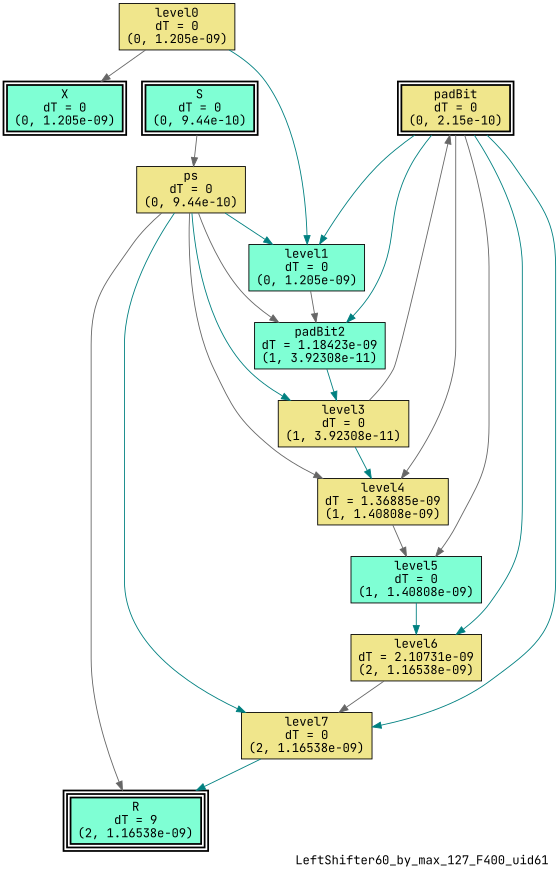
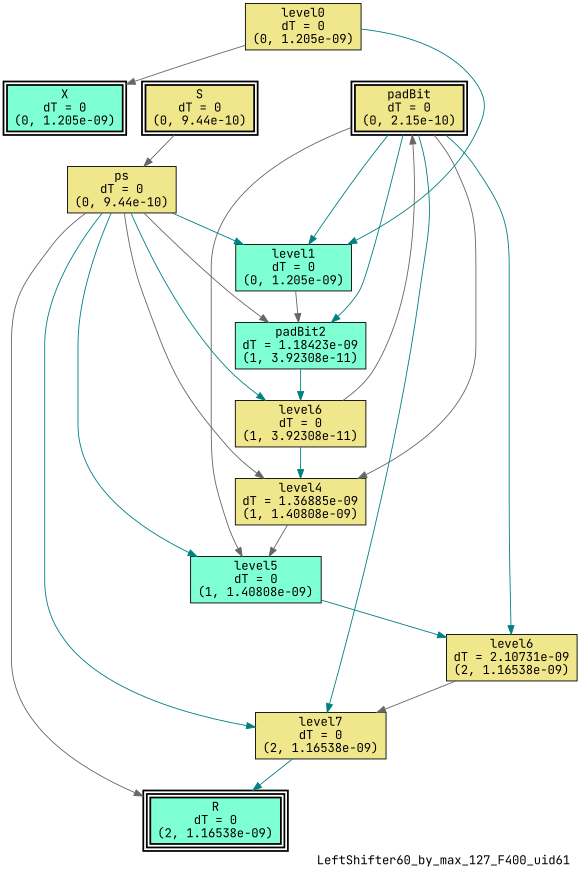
(200, 108) -> (200, 108)
none -> (78, 405)
(344, 424) -> (301, 424)
(136, 821) -> (216, 821)
